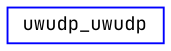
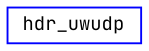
(86, 25) -> (74, 25)
